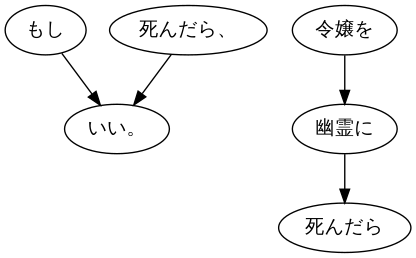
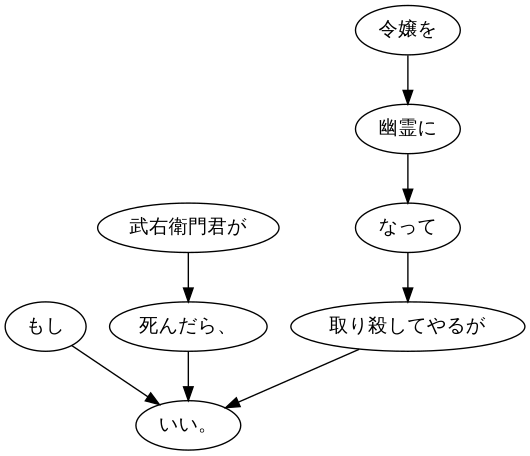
none -> (188, 228)
(345, 228) -> (408, 228)
none -> (408, 327)
